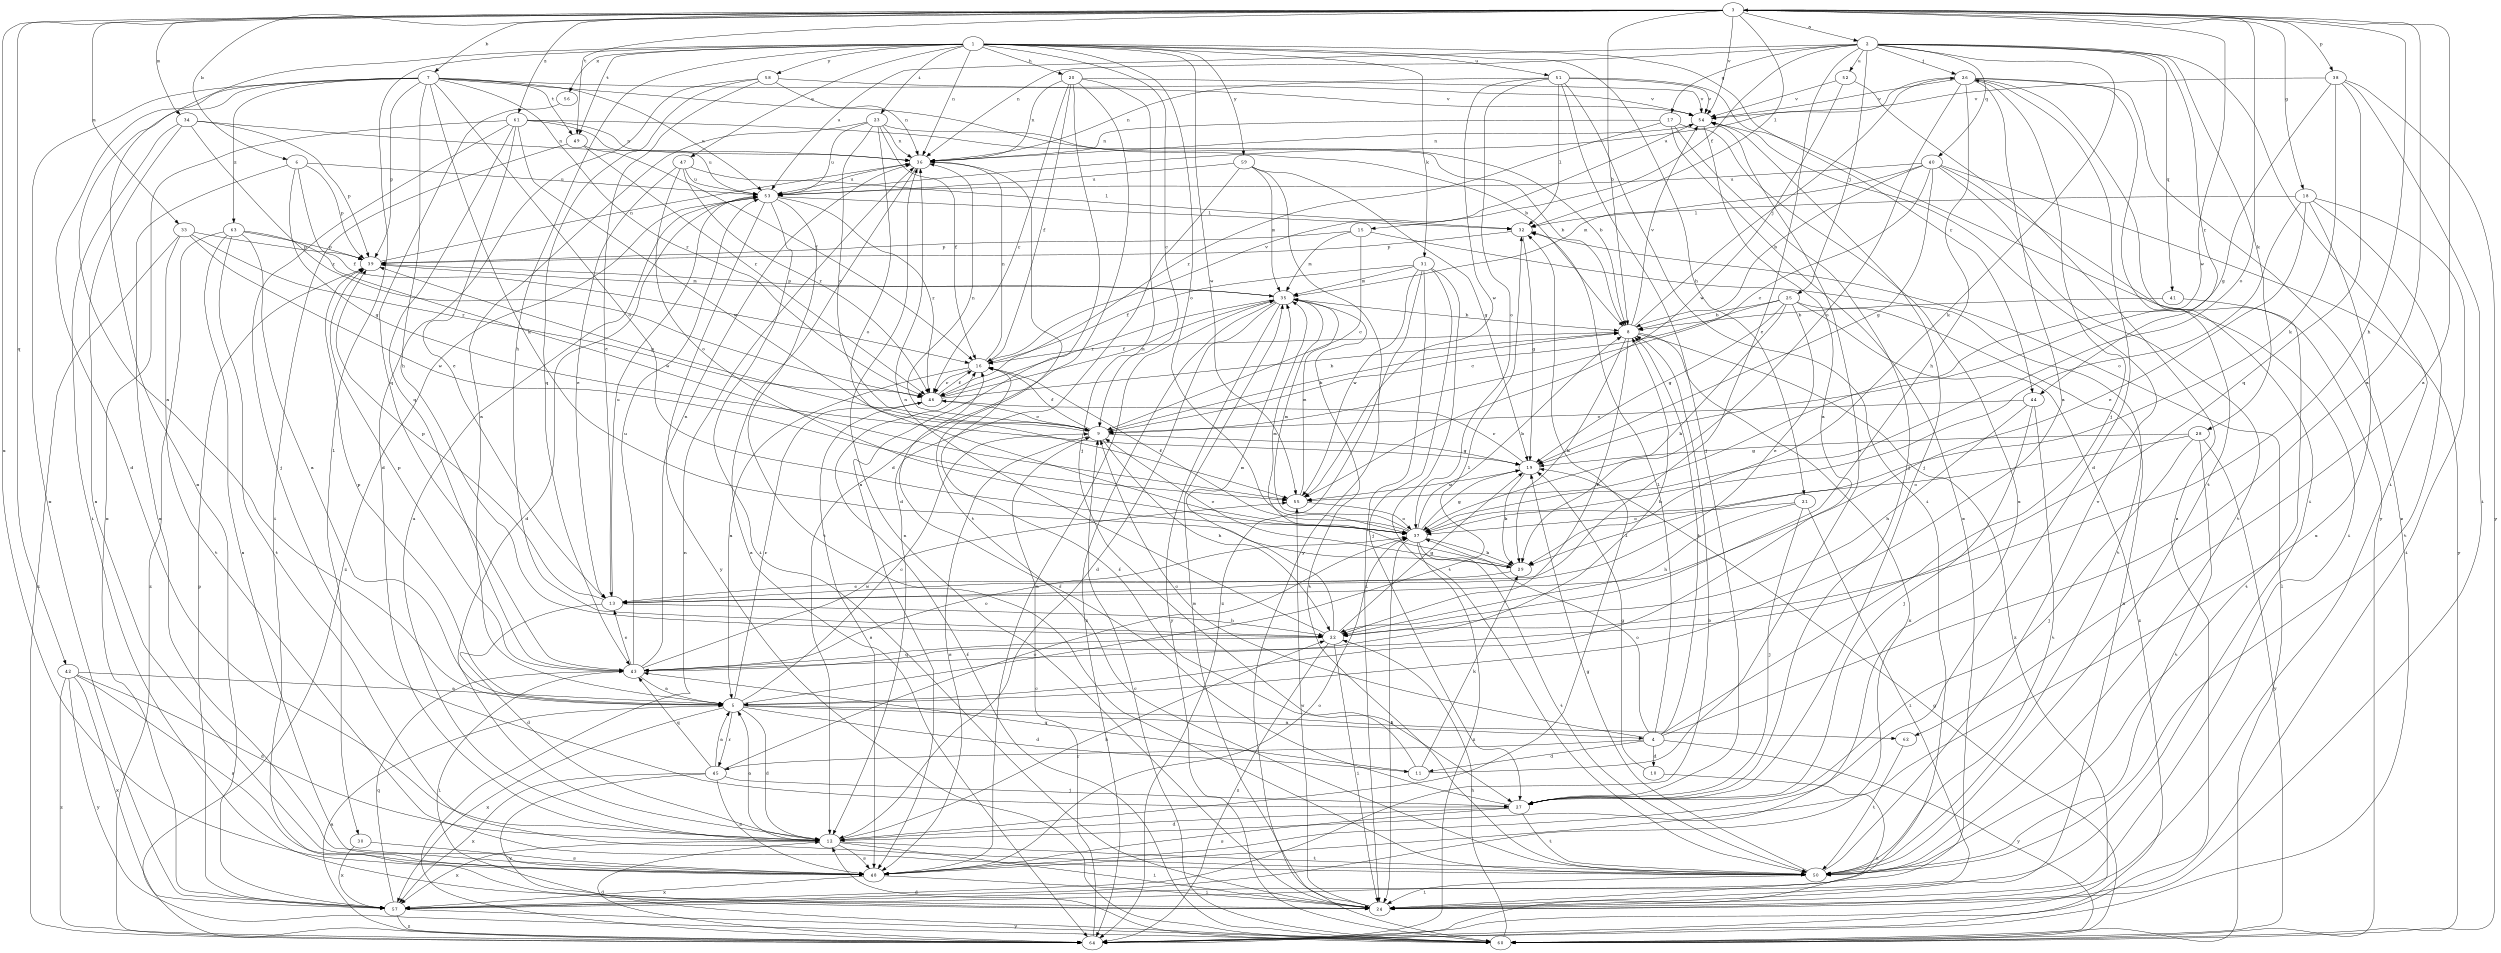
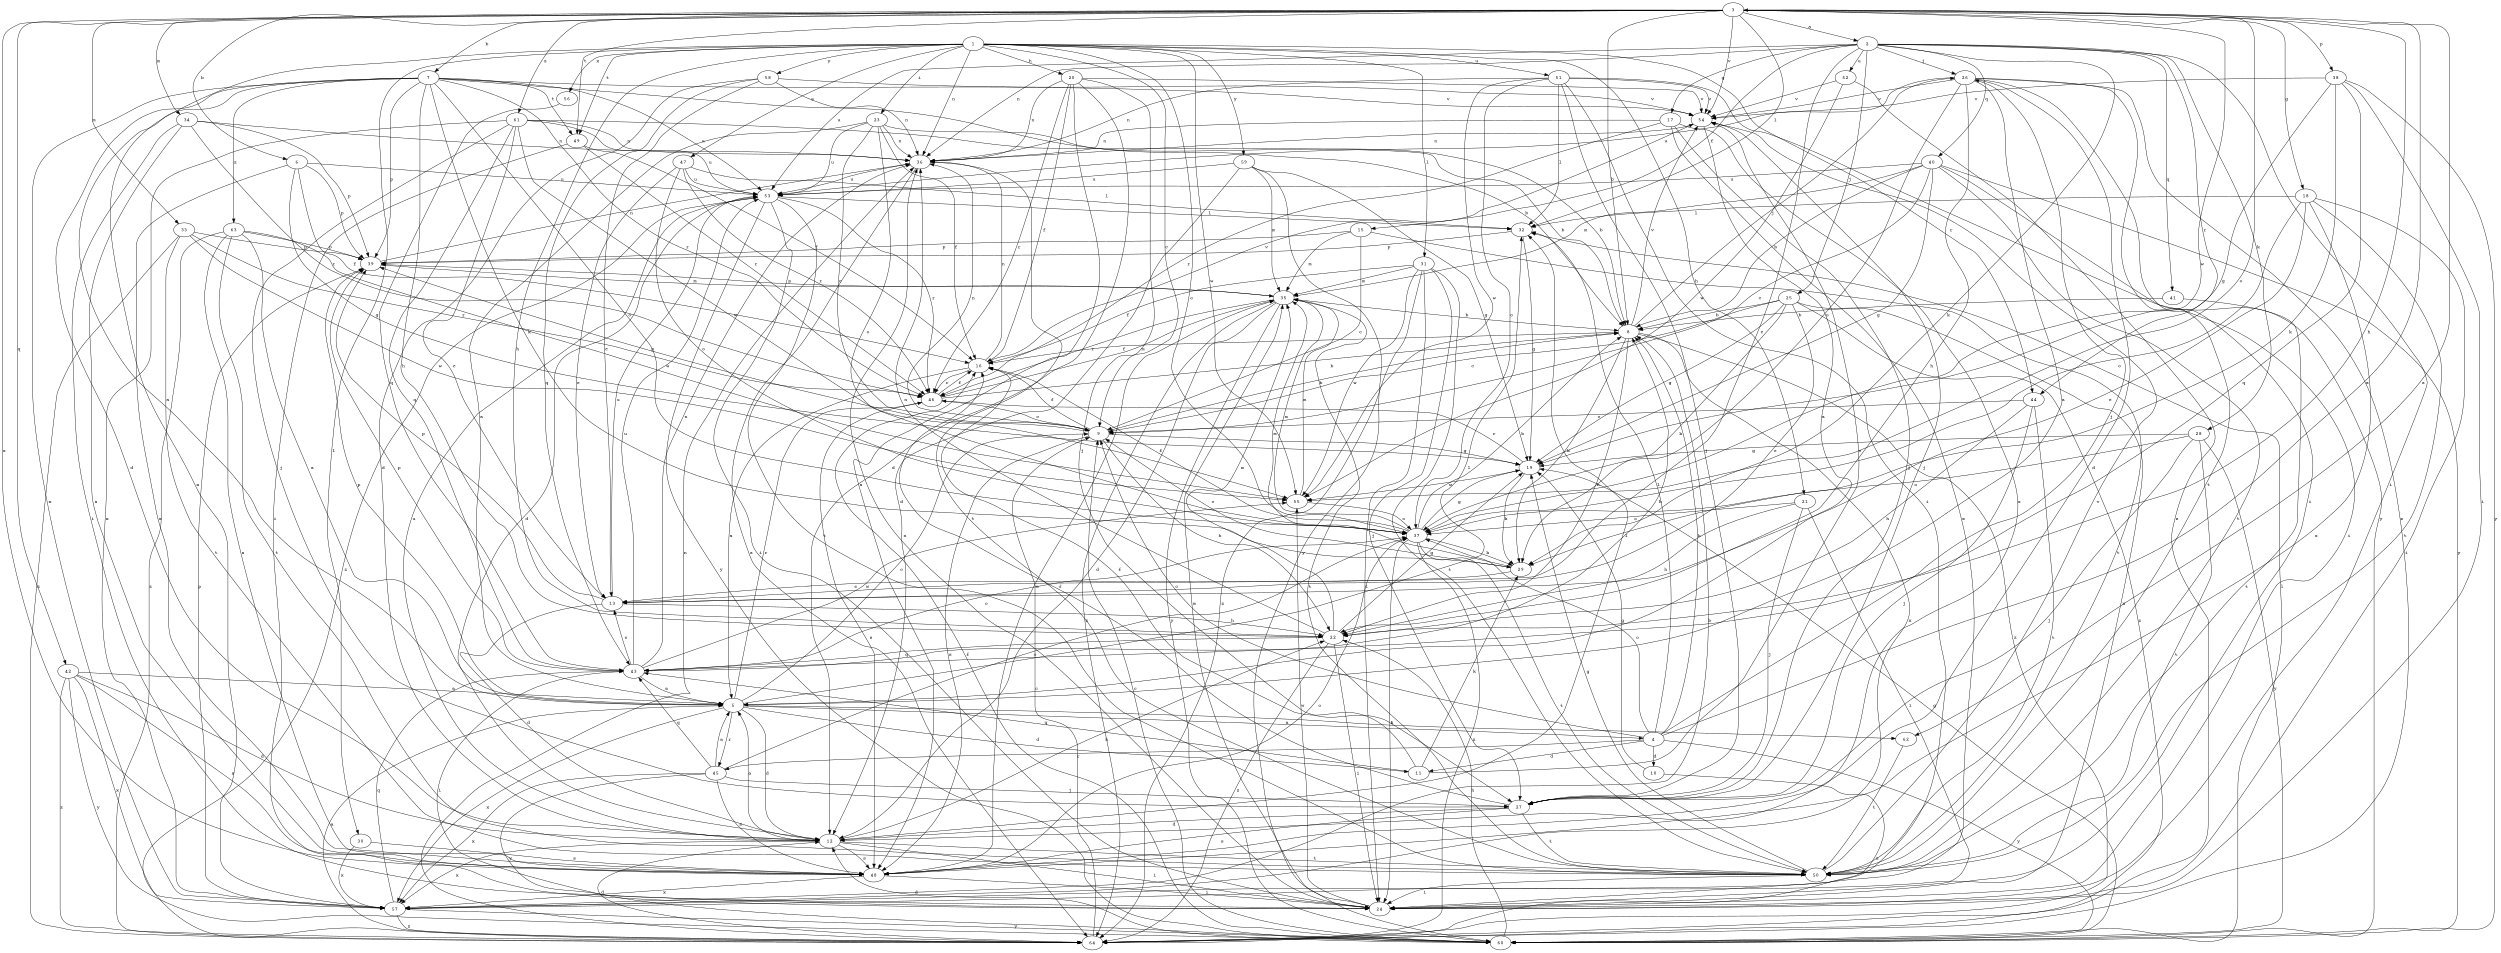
(1428, 162) -> (1428, 162)
